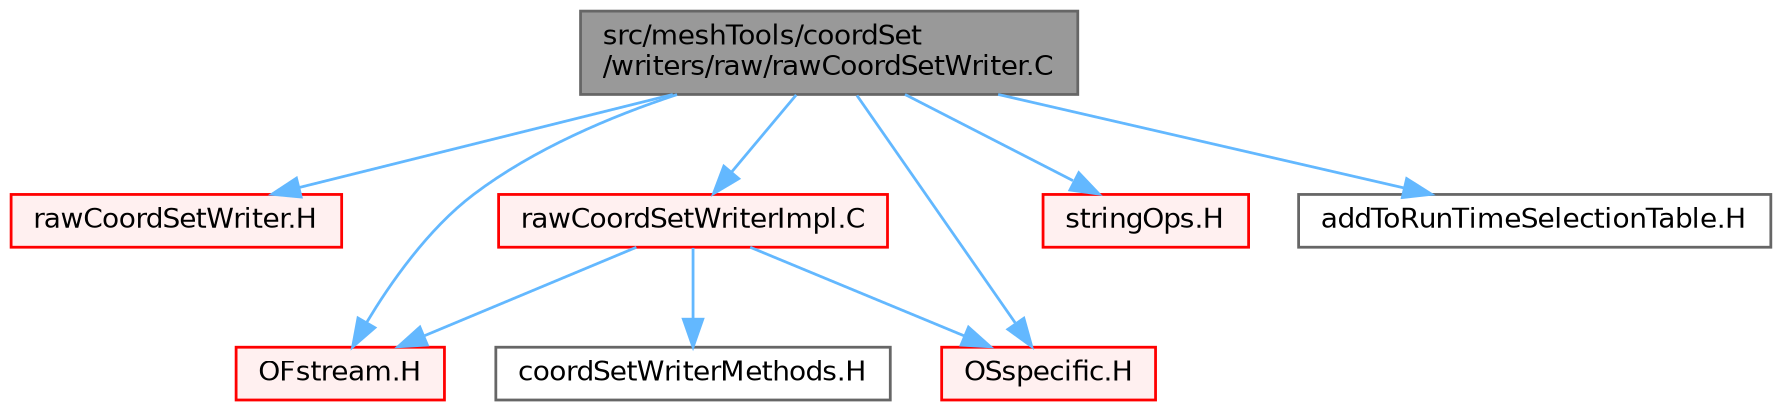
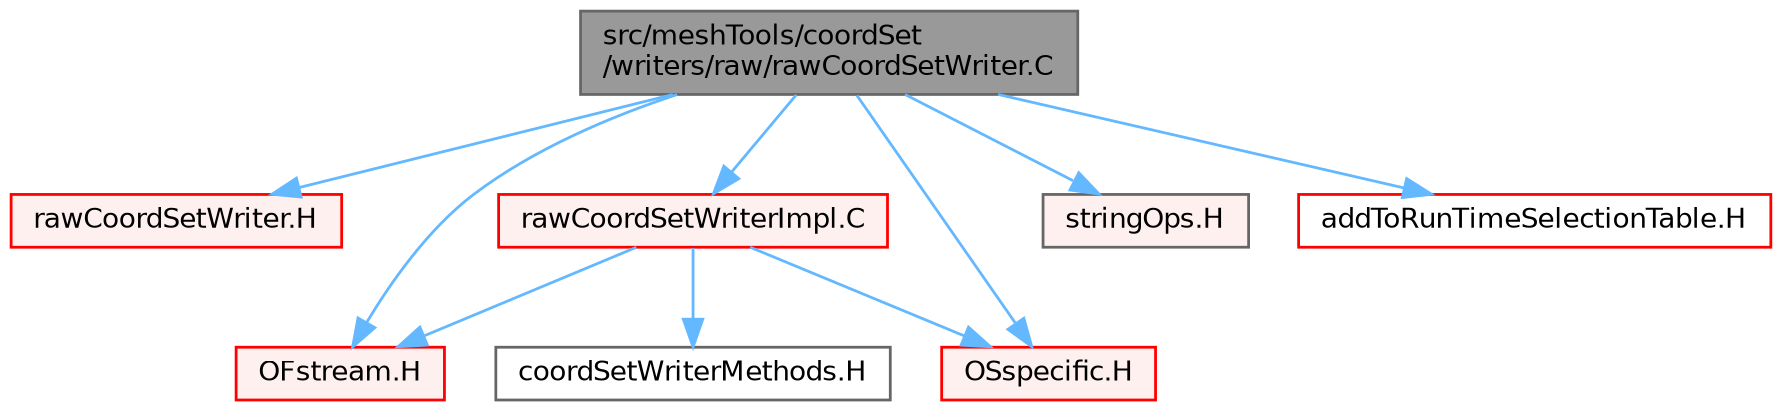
(1146, 221) -> (1146, 221)
(1535, 221) -> (1535, 221)
